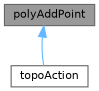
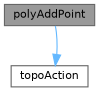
(42, 51) -> (57, 40)
